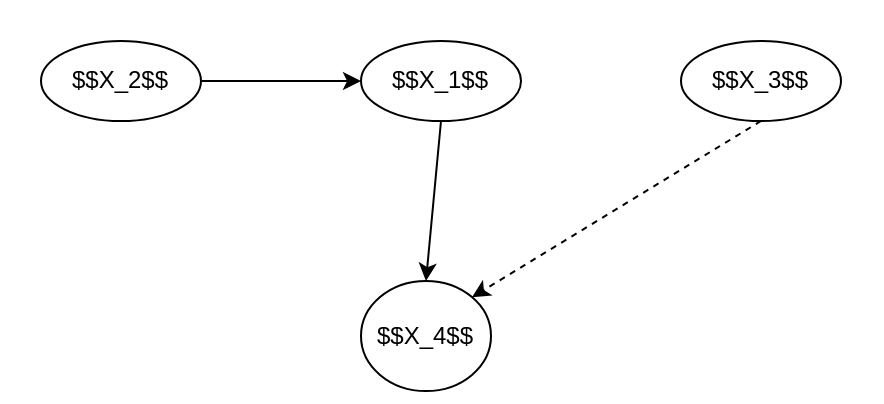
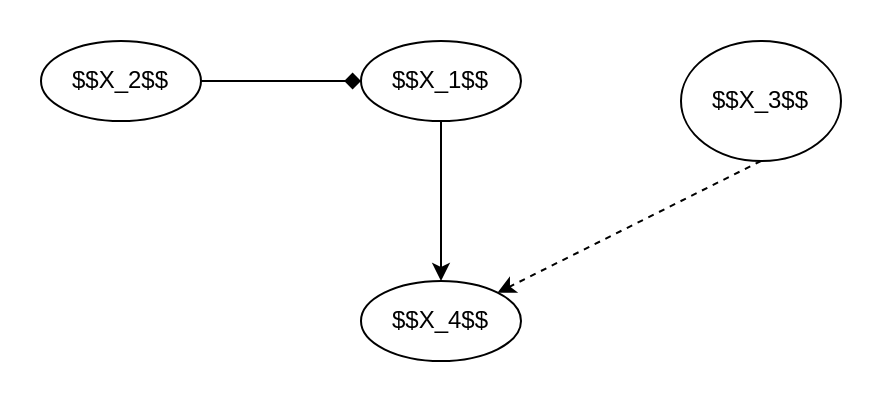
(345, 81) -> (344, 81)
(761, 81) -> (761, 101)
(426, 336) -> (441, 321)
